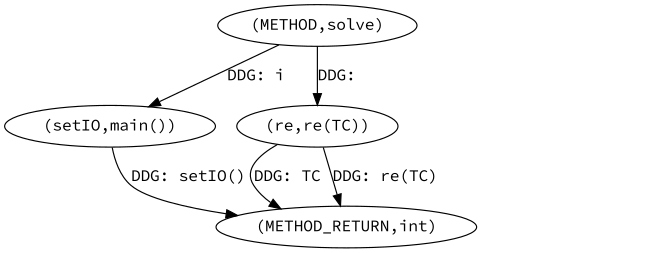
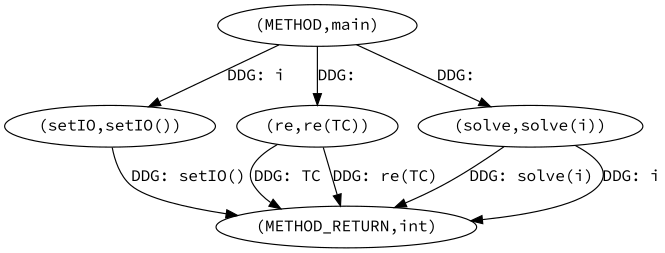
(317, 25) -> (317, 25)
(110, 126) -> (110, 126)
none -> (531, 126)
